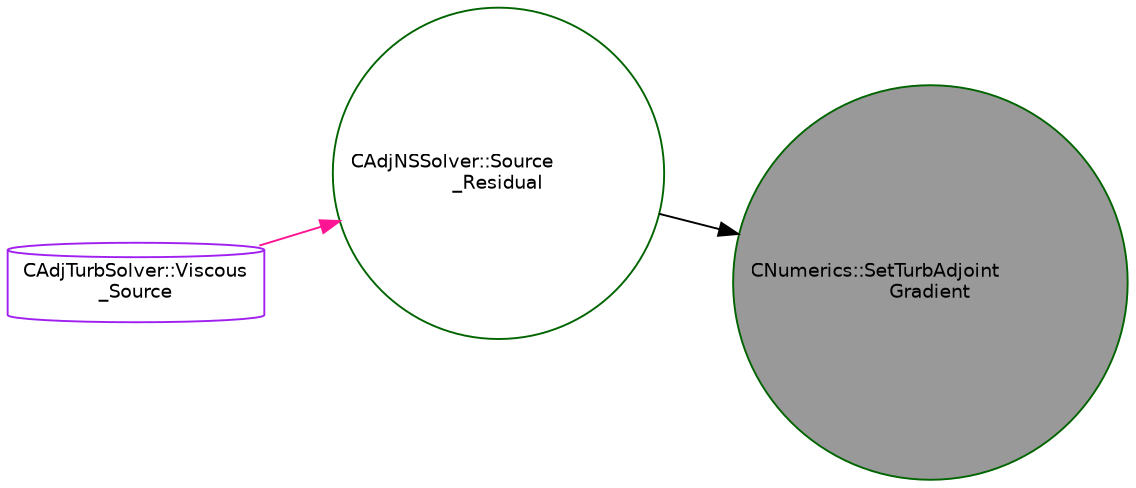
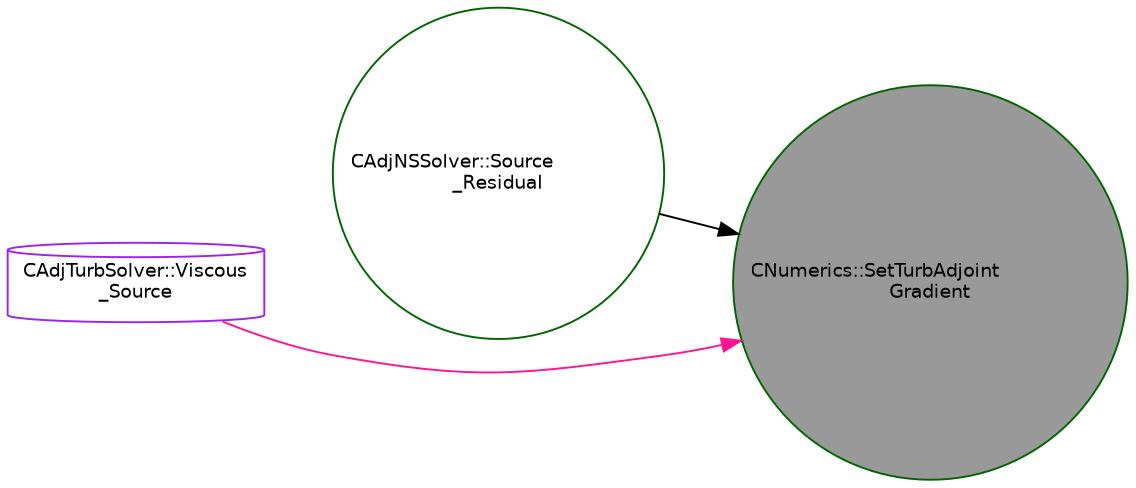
(290, 236) -> (470, 372)
